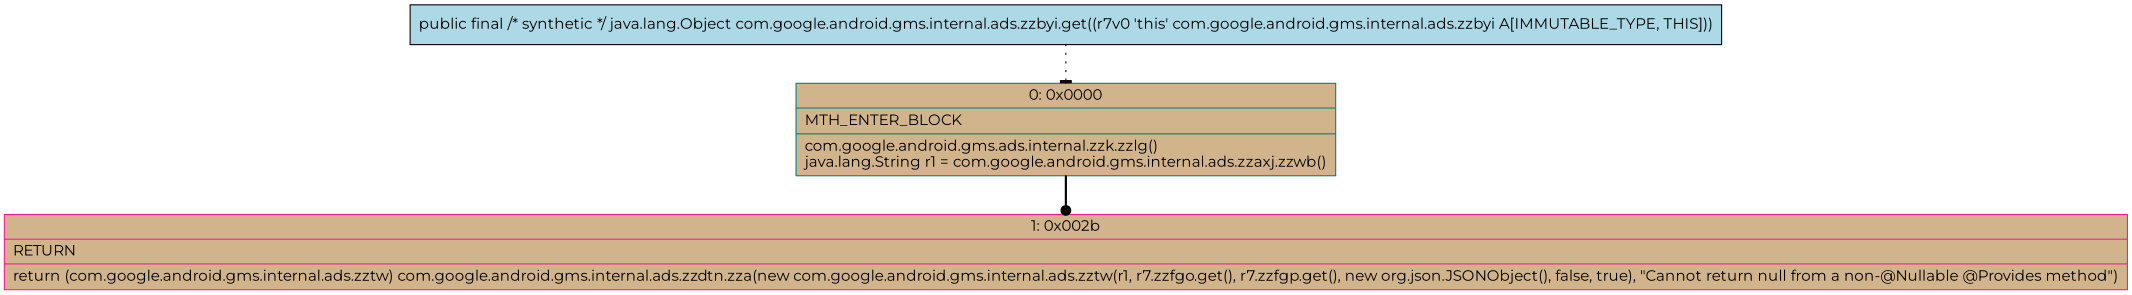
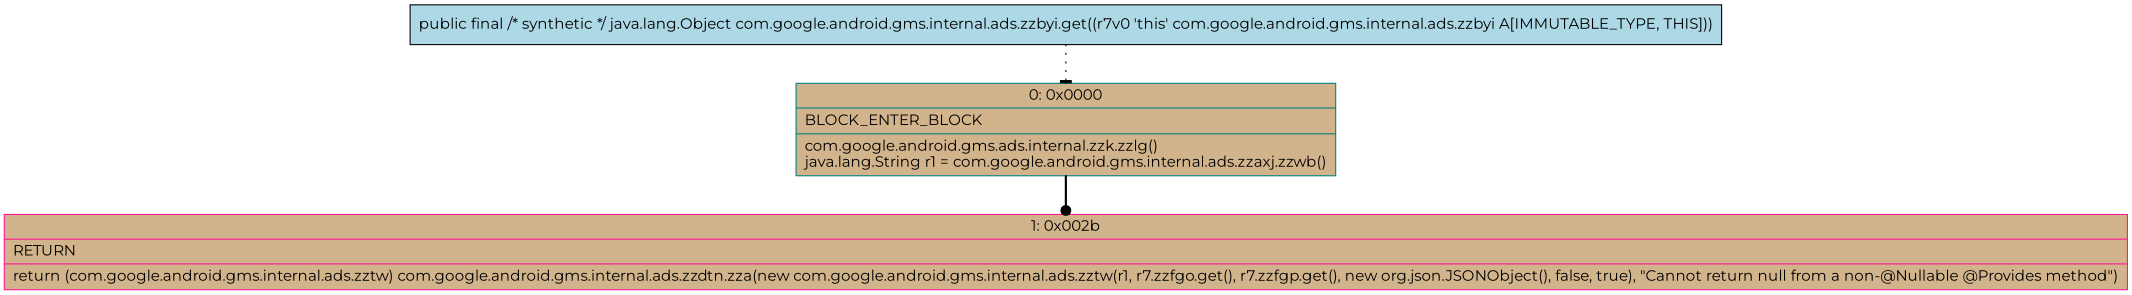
(884, 120) -> (894, 120)
